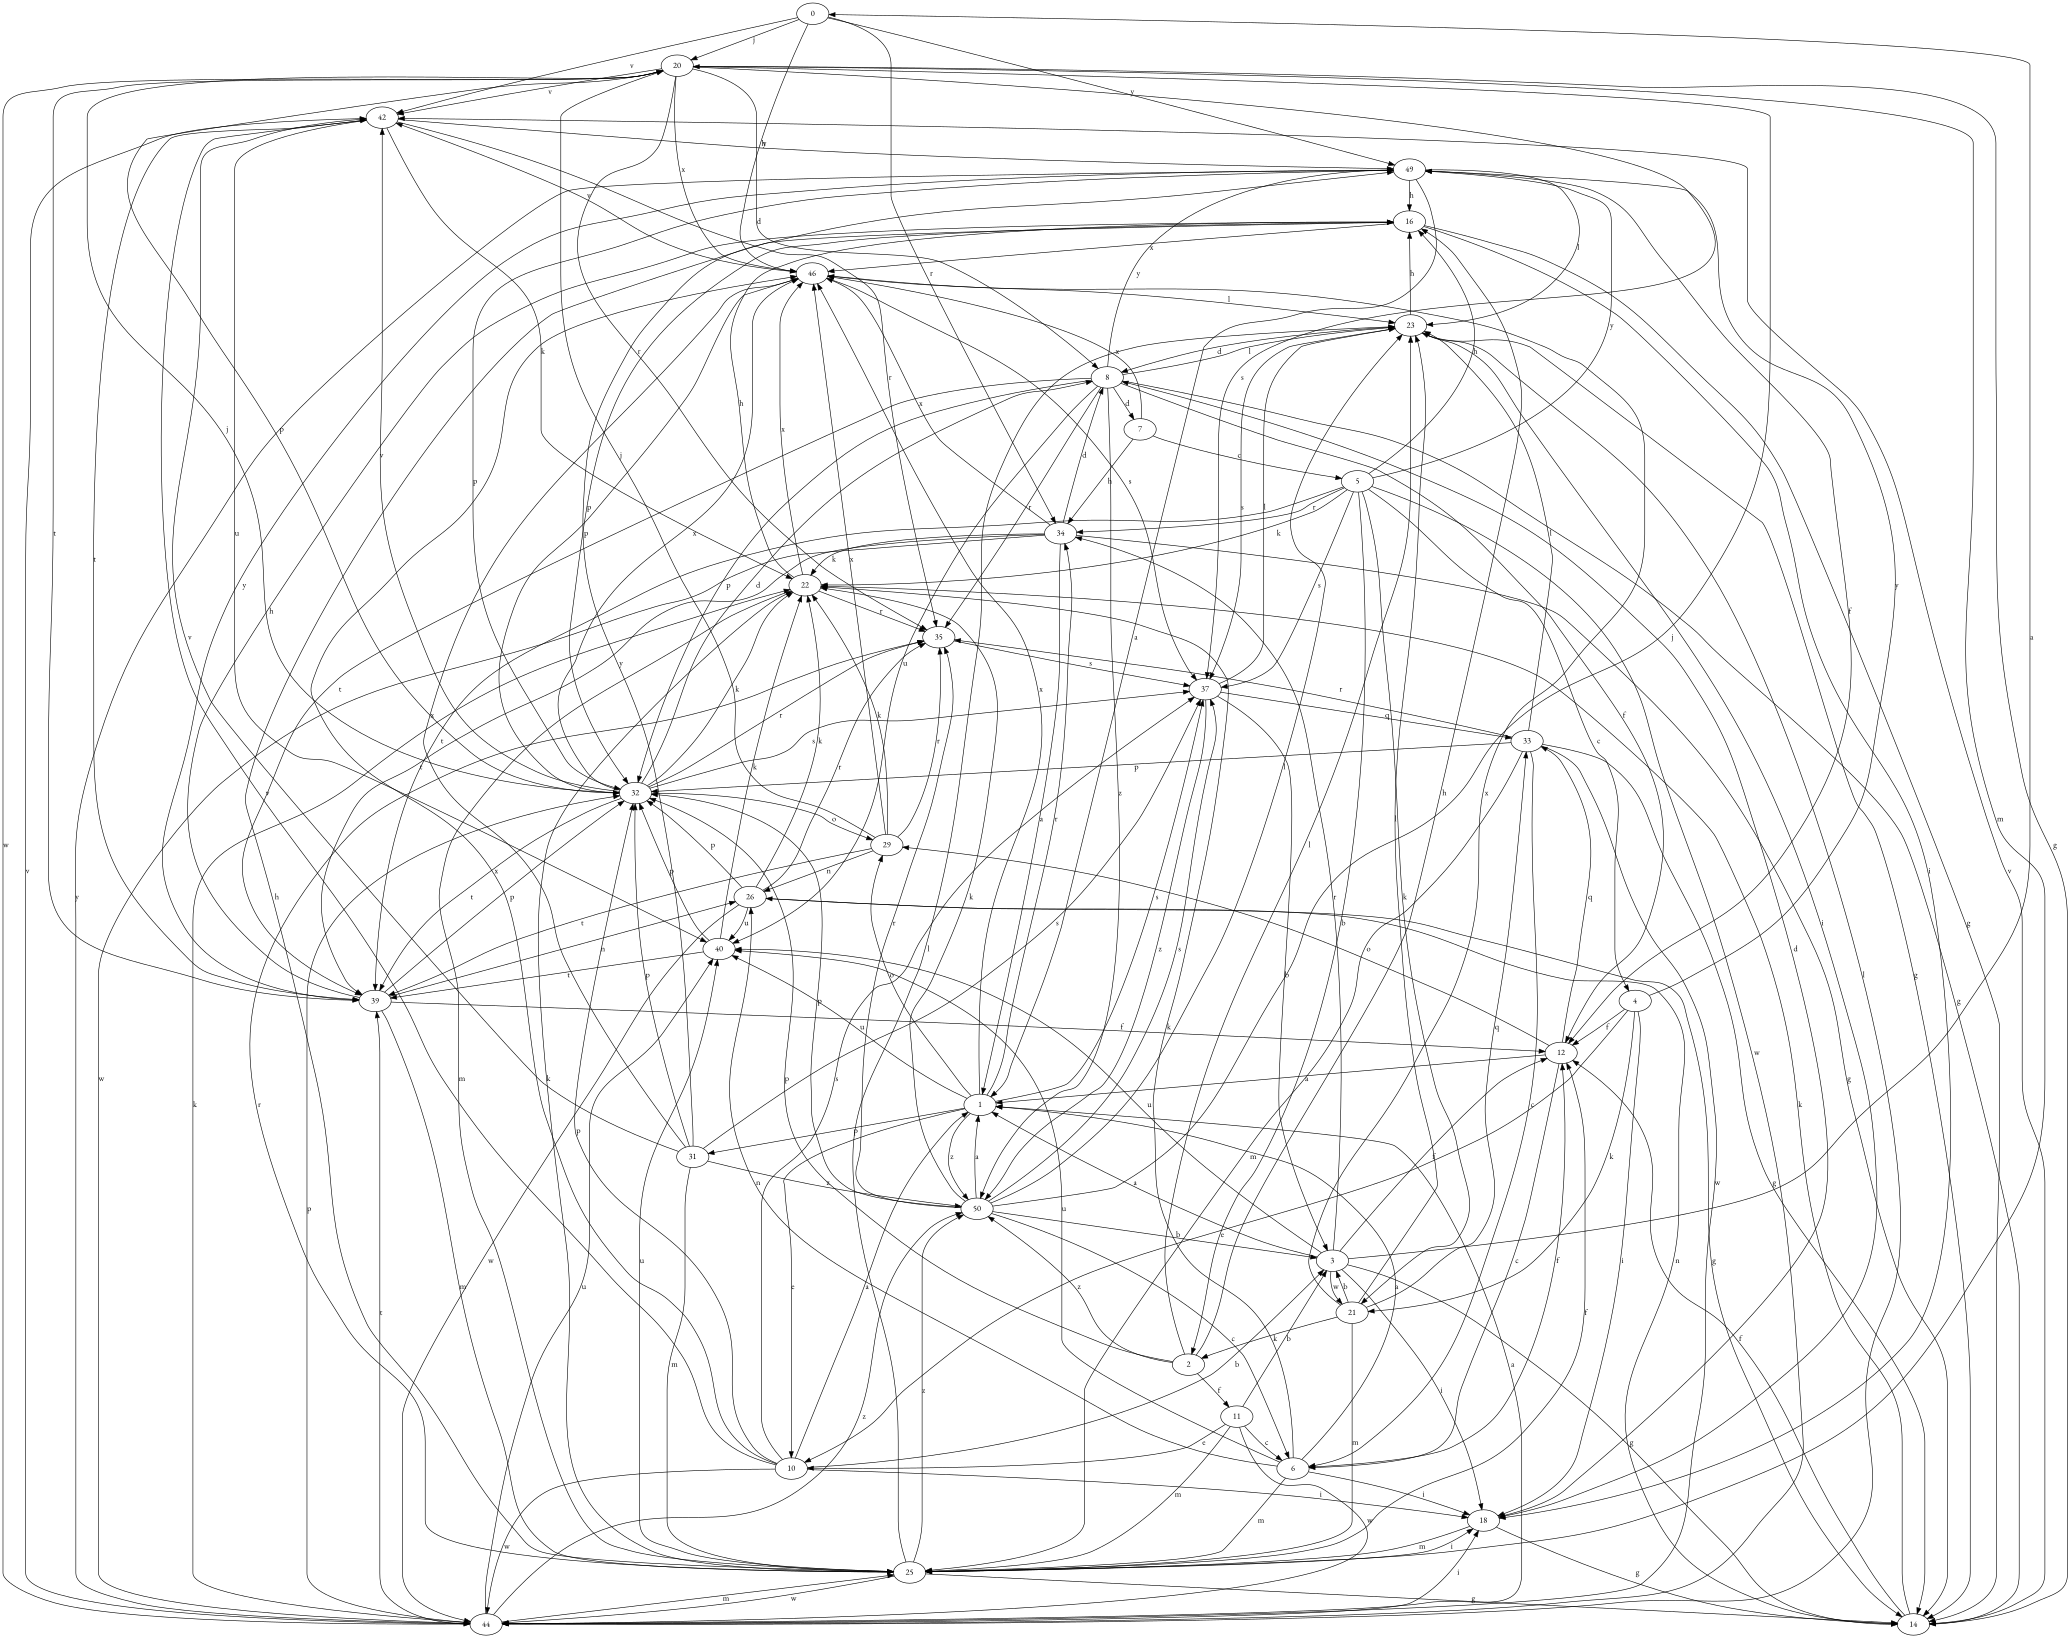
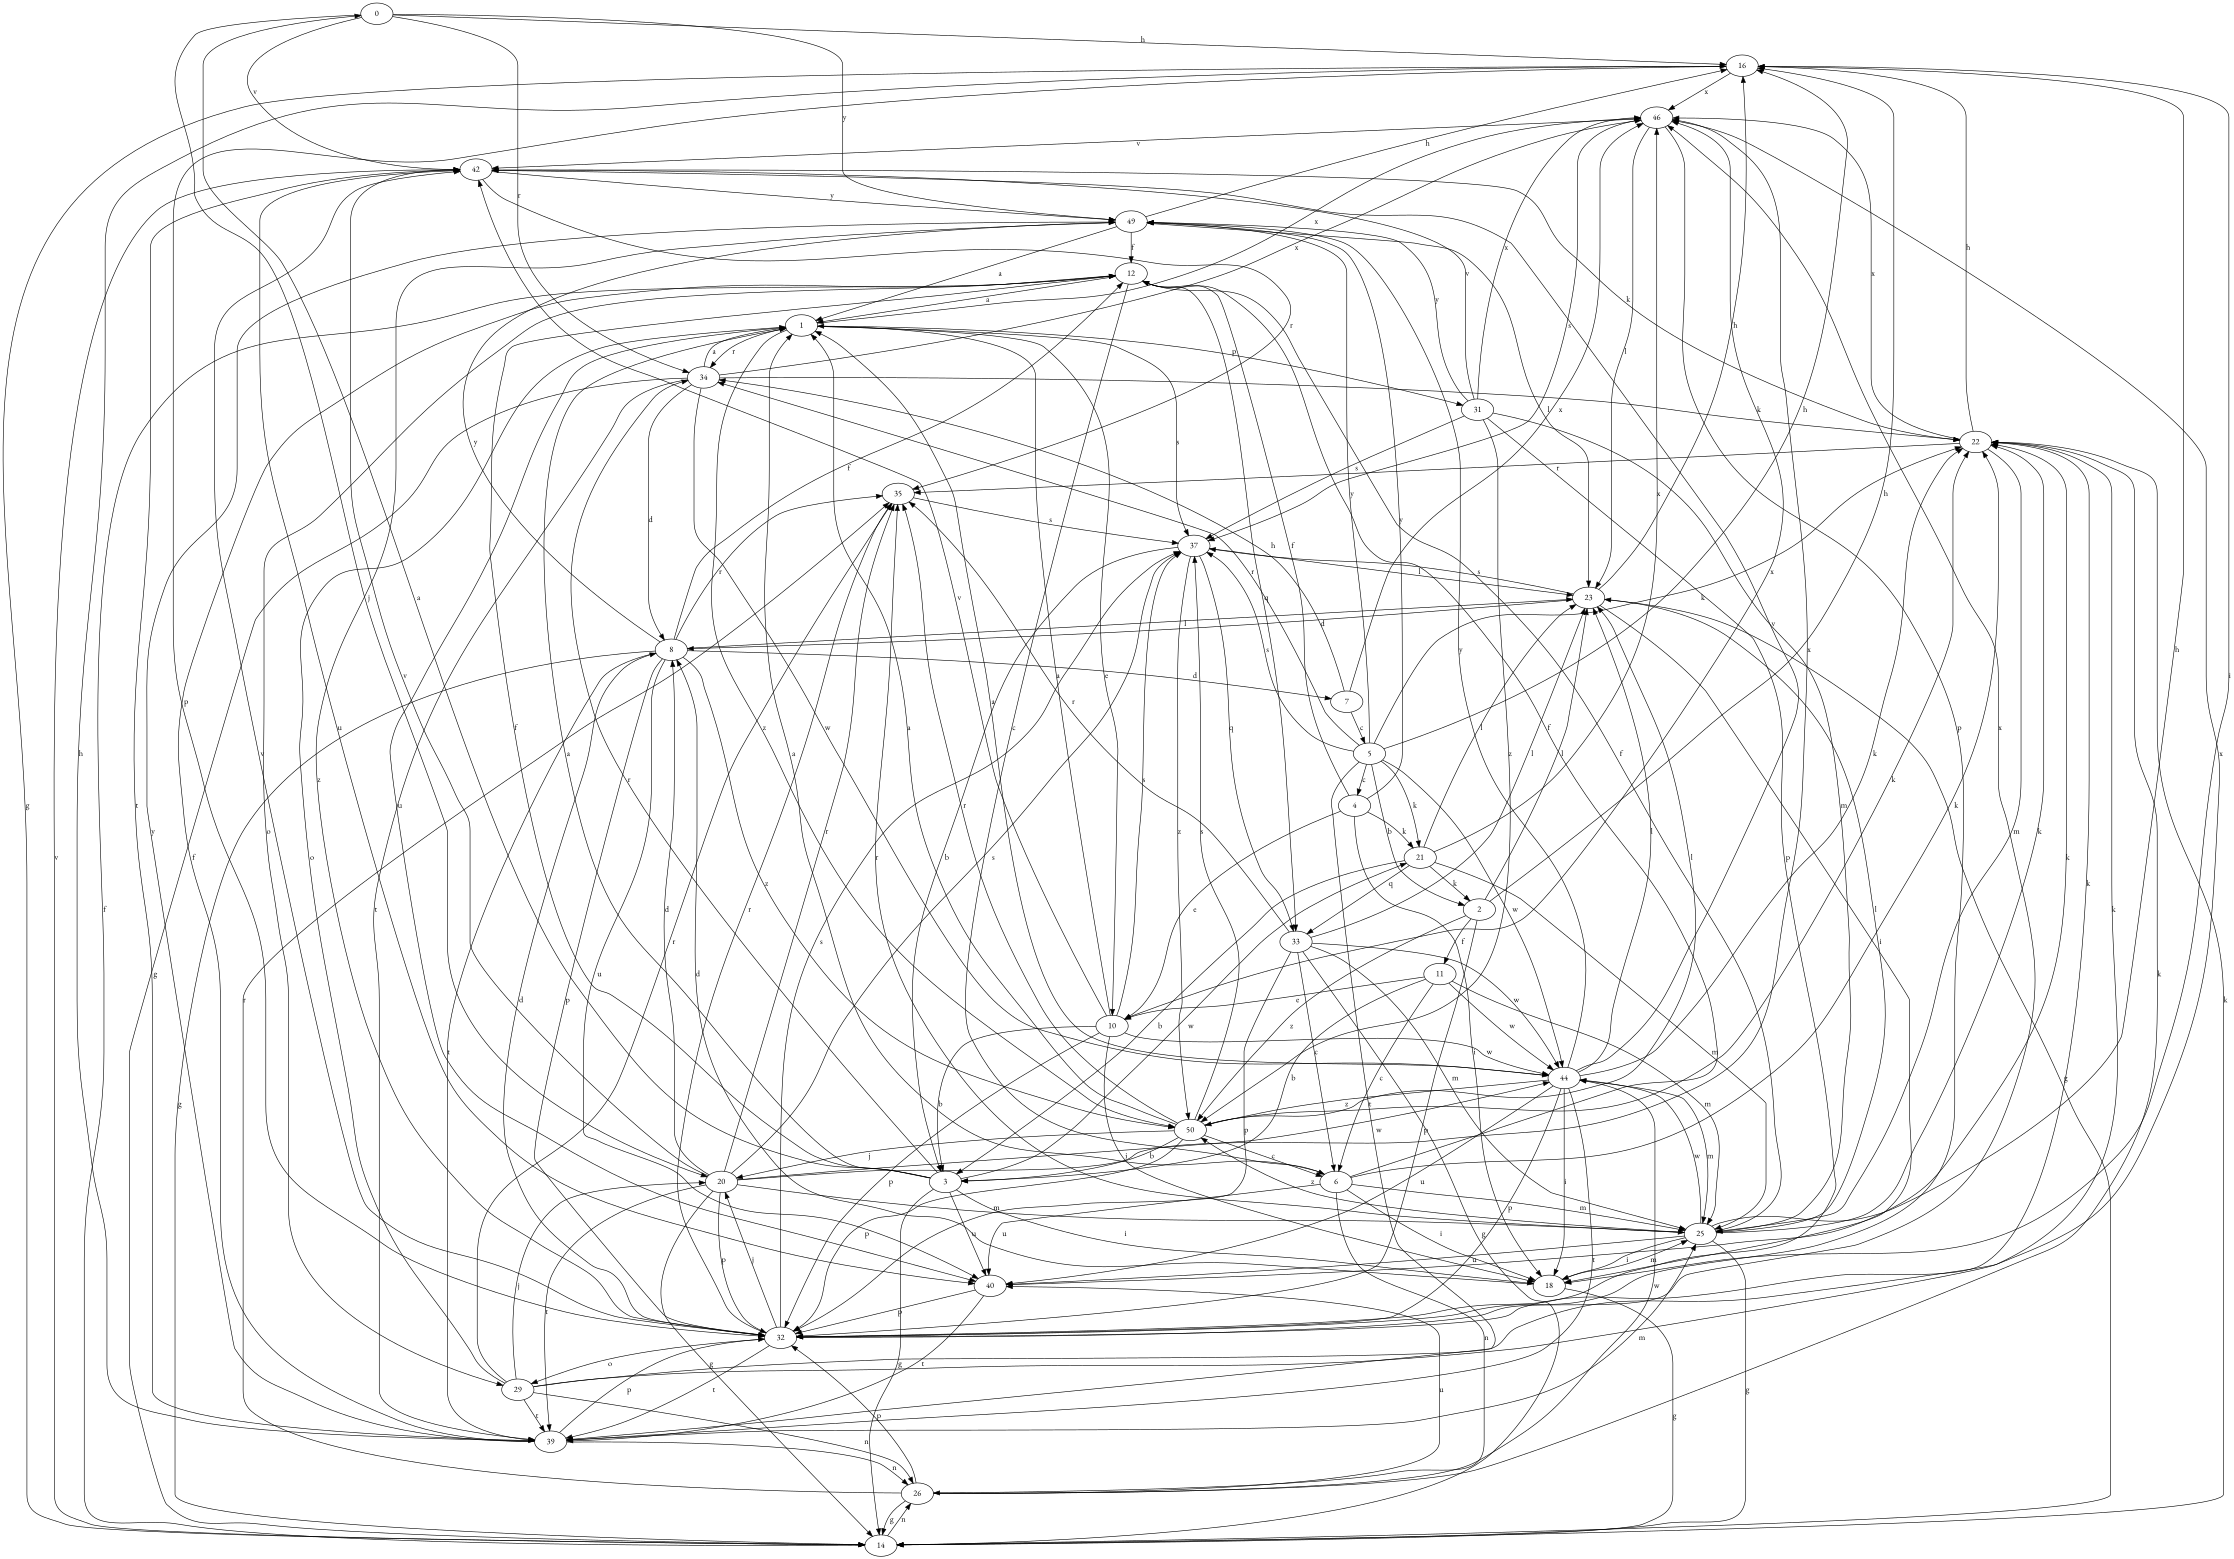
(752, 172) -> (1056, 40)
(475, 481) -> (319, 780)
(895, 988) -> (301, 726)
